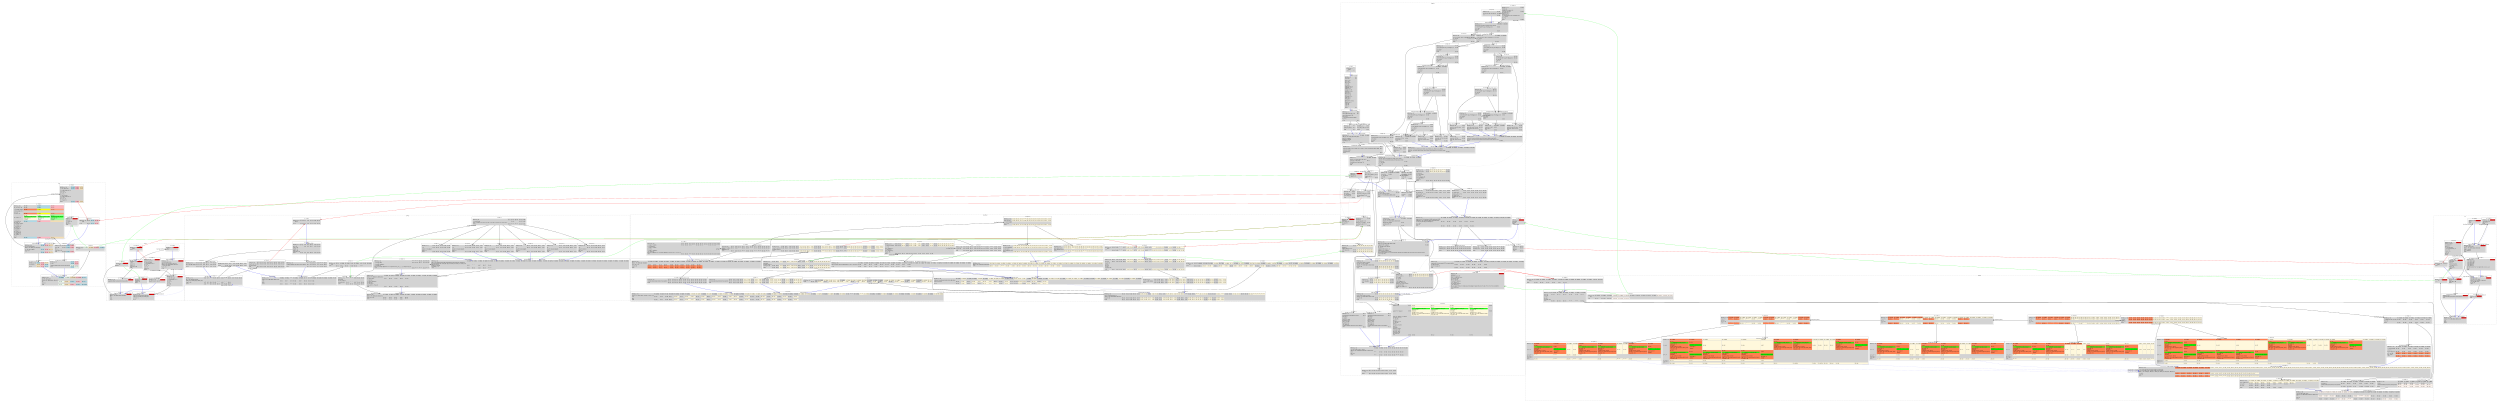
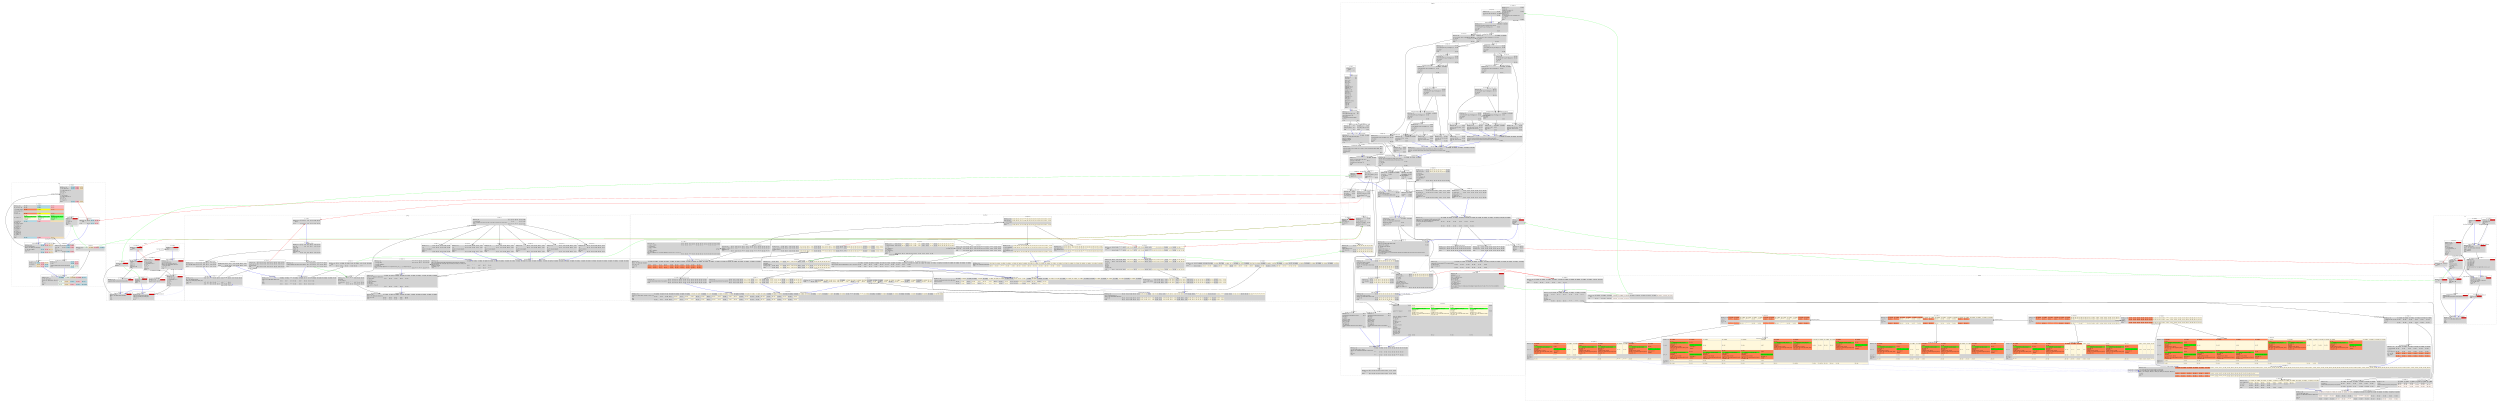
(351, 272) -> (326, 270)
